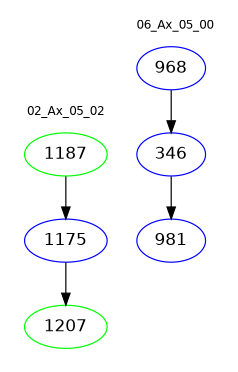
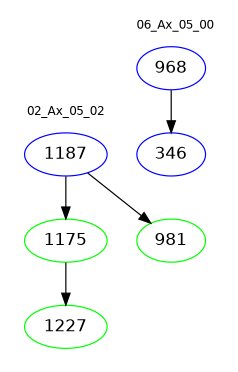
(66, 154) -> (66, 154)
(171, 192) -> (109, 190)
(66, 241) -> (66, 241)
(171, 241) -> (171, 241)
(66, 327) -> (66, 327)
